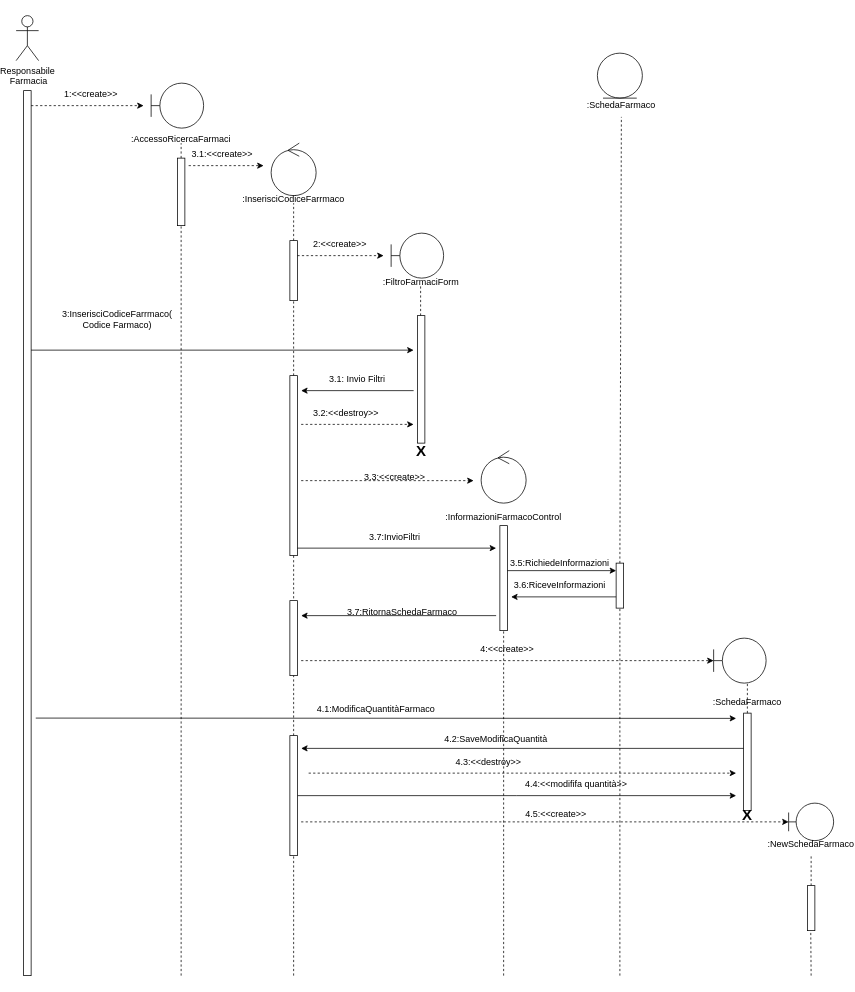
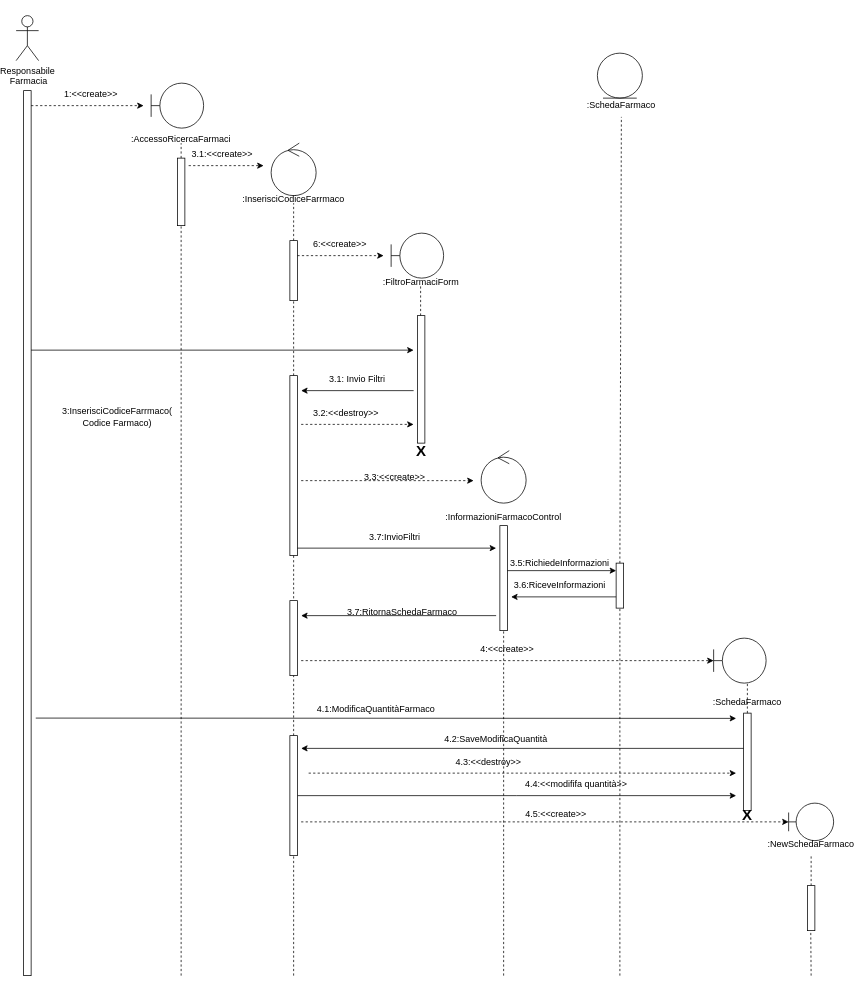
(340, 244) -> (340, 244)
(117, 319) -> (117, 417)
